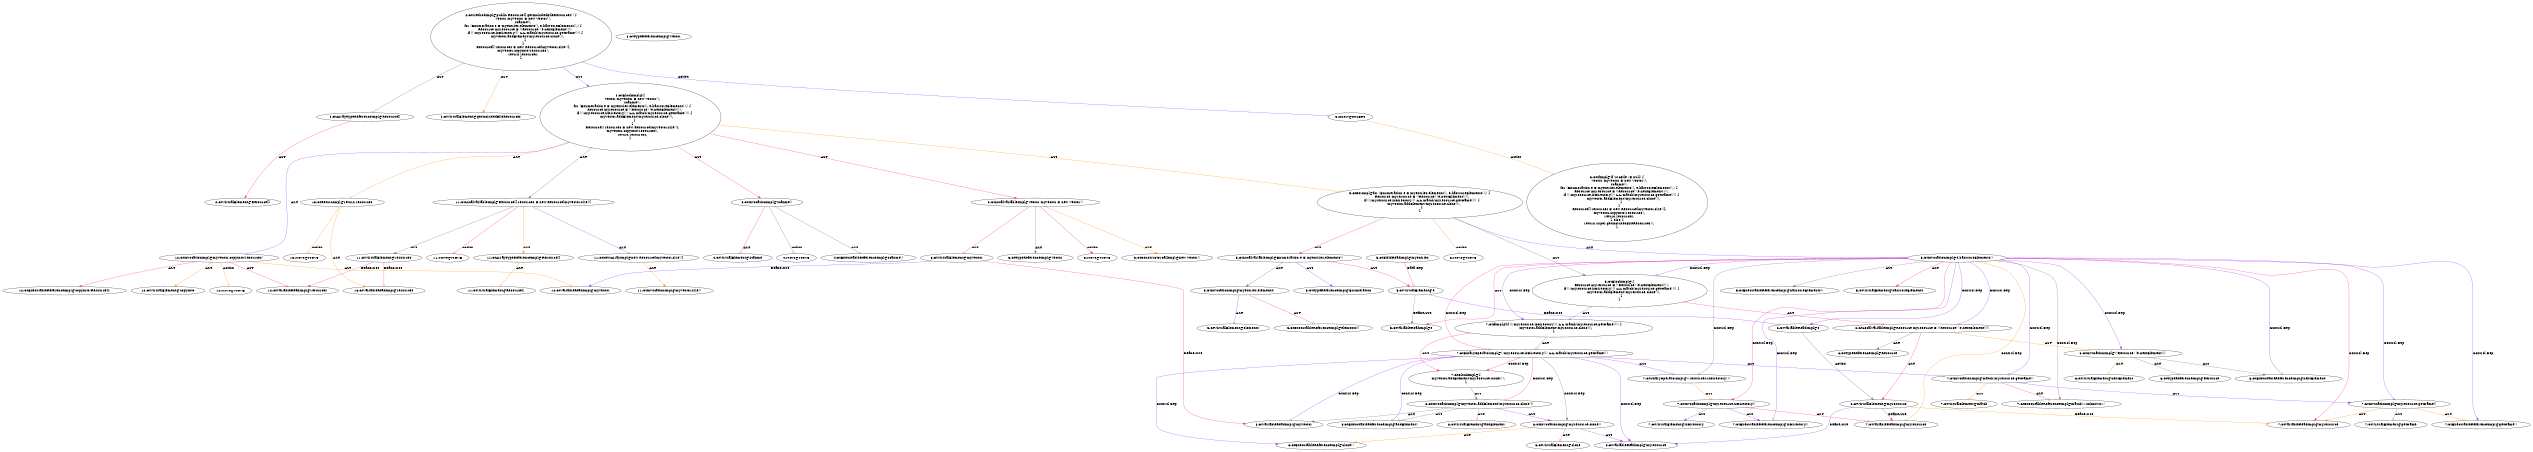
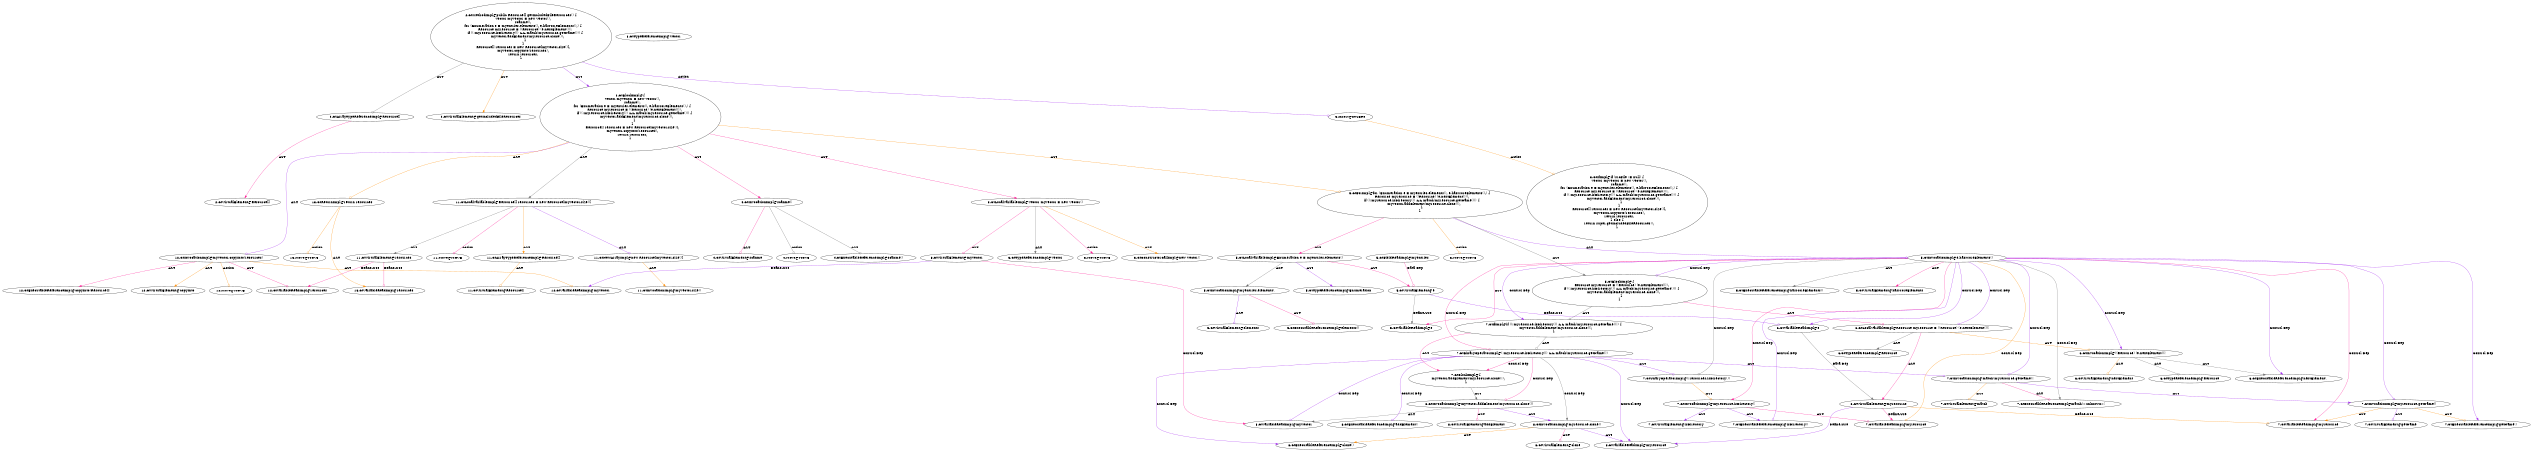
(2184, 266) -> (2184, 266)
(1193, 353) -> (1193, 353)
(1841, 364) -> (1841, 364)
(1430, 414) -> none
